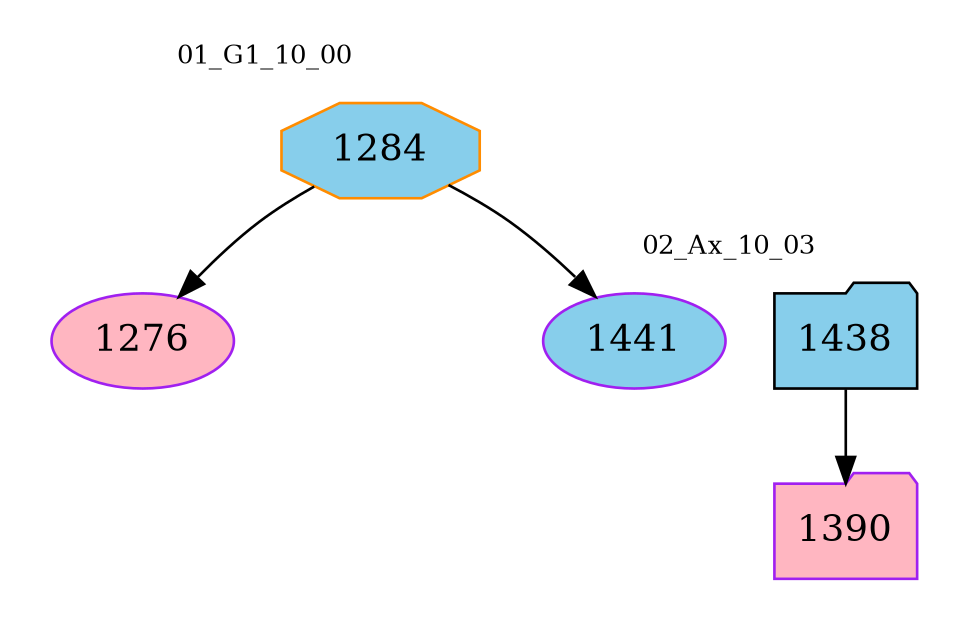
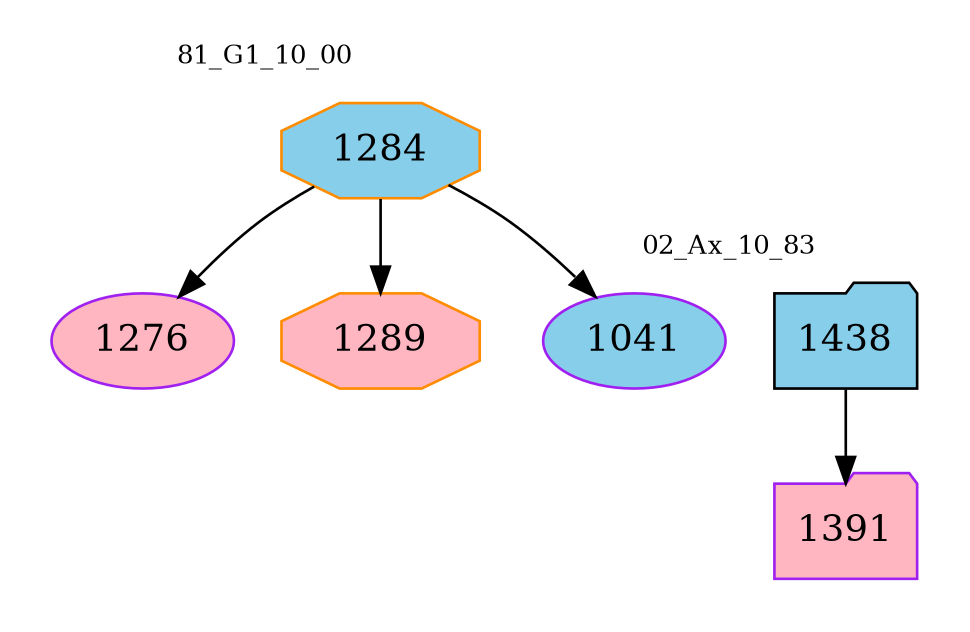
(266, 57) -> (266, 57)
(729, 247) -> (729, 247)
none -> (381, 341)
(634, 341) -> (634, 341)
(846, 531) -> (846, 531)
